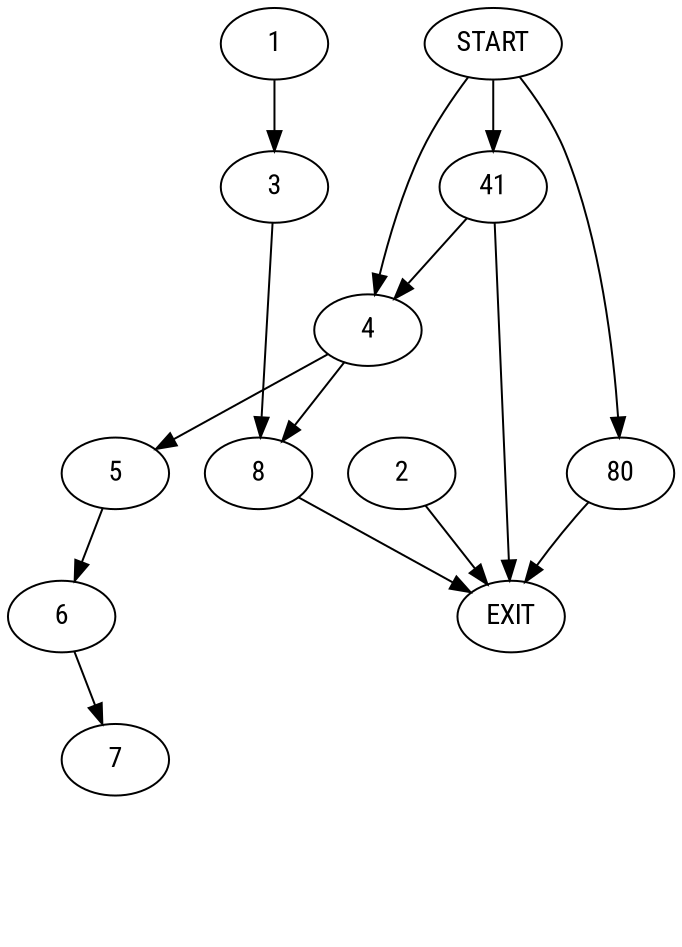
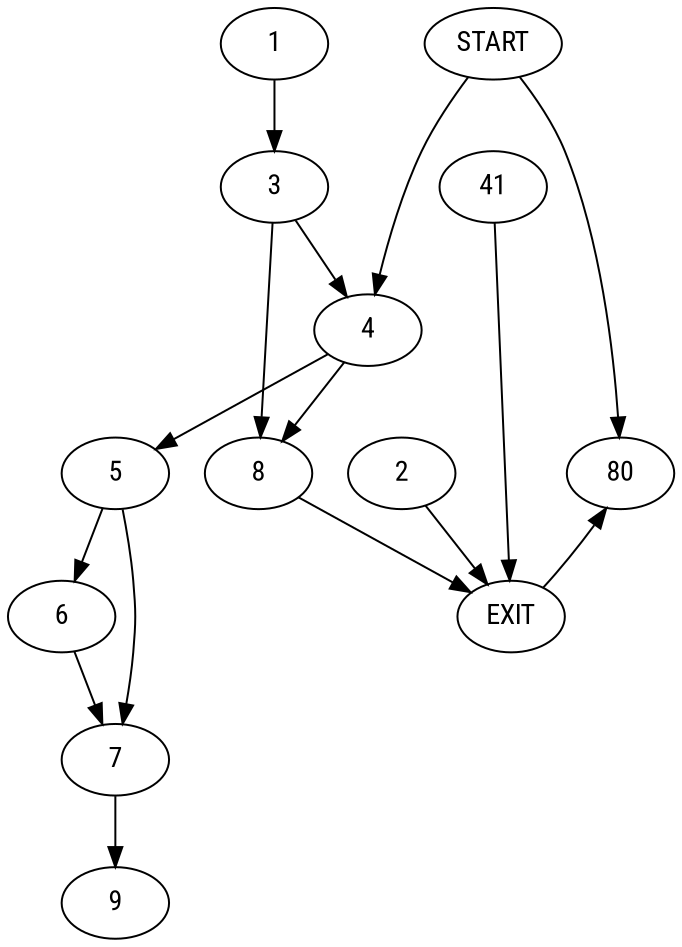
(493, 106) -> none
(437, 251) -> (316, 250)
(562, 533) -> (570, 557)
none -> (135, 607)
none -> (115, 903)
